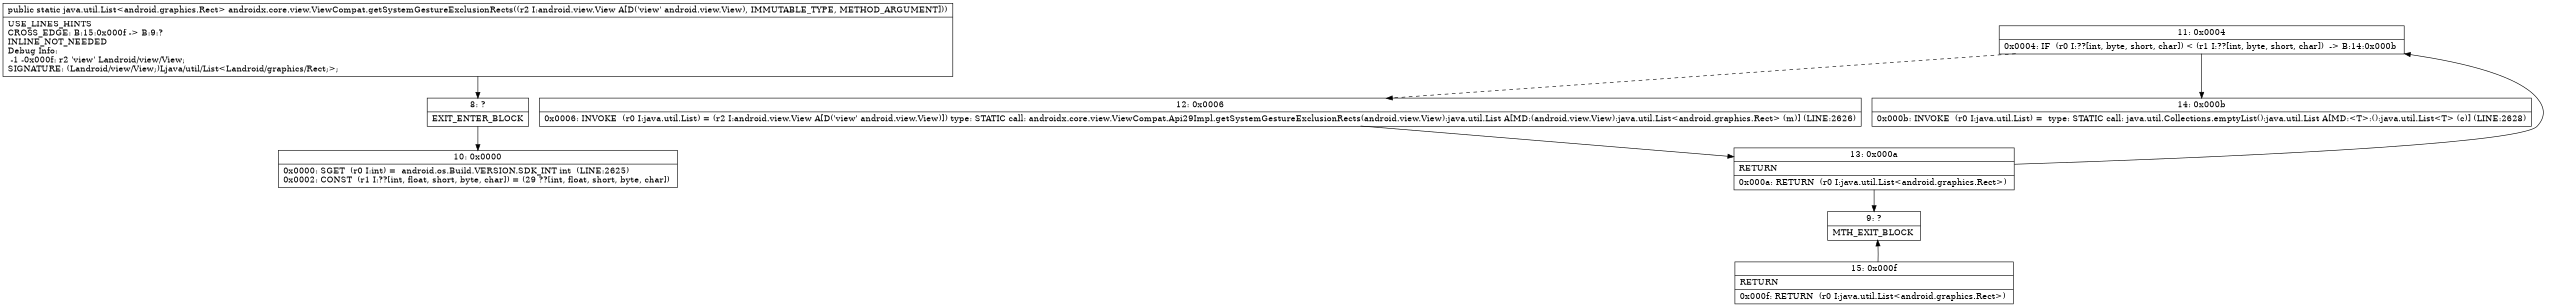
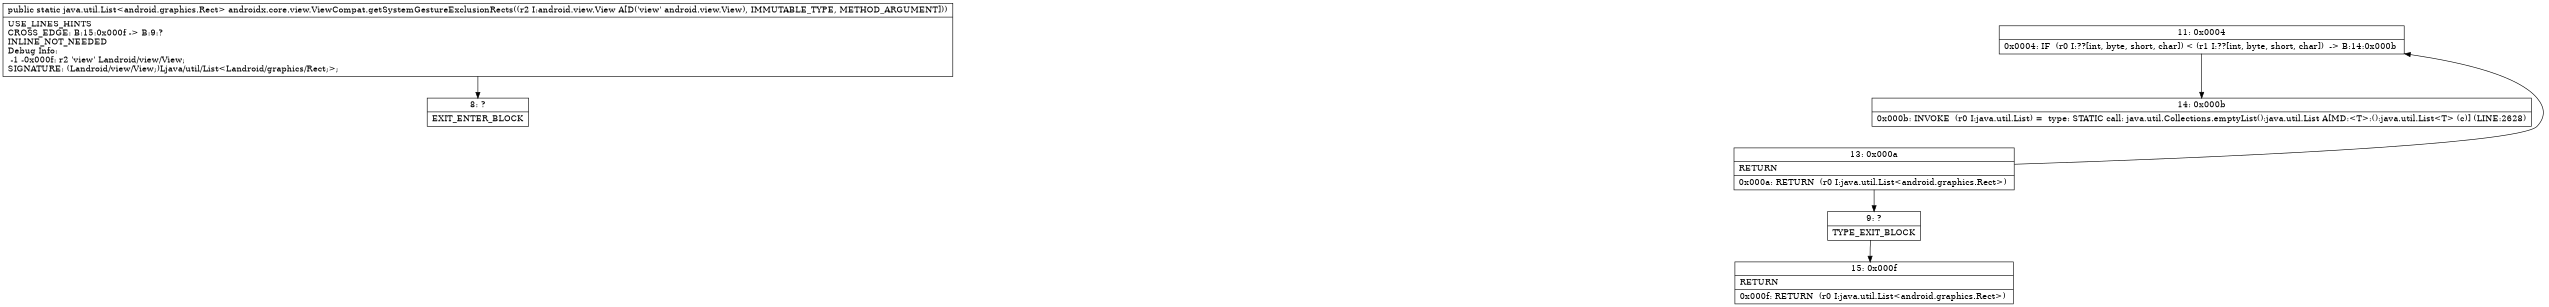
(1200, 112) -> none
(478, 169) -> none
(1873, 233) -> (1874, 233)
(1878, 254) -> (1870, 248)
